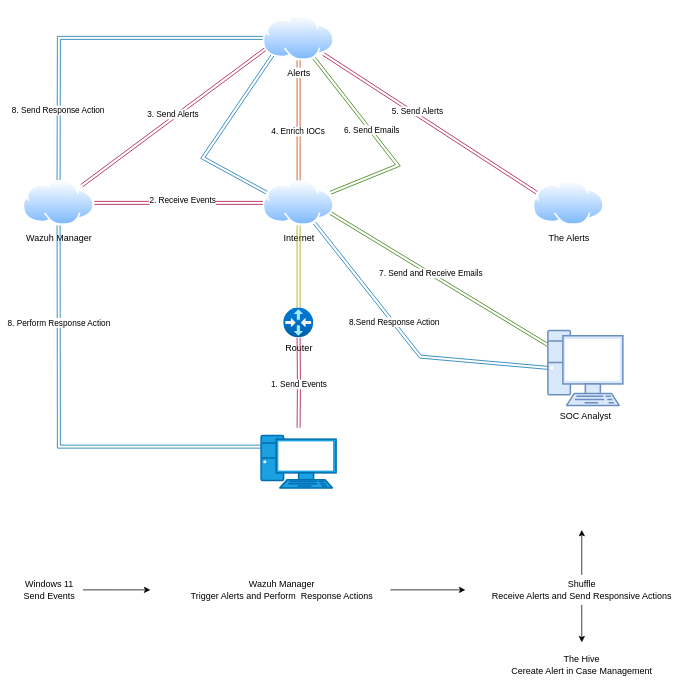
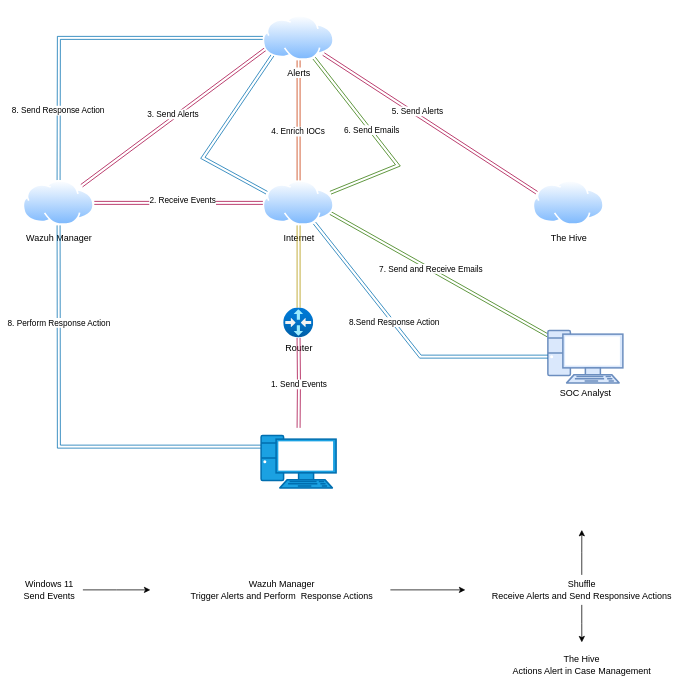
(569, 238) -> (569, 238)
(585, 368) -> (585, 357)
(582, 665) -> (582, 665)
